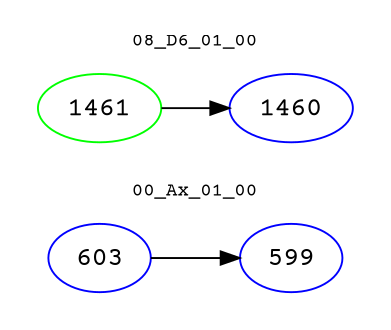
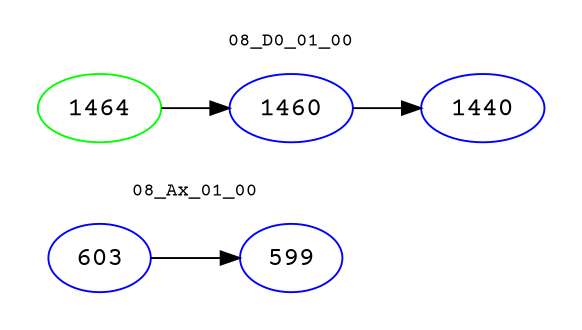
(195, 41) -> (291, 41)
(100, 108) -> (100, 108)
none -> (483, 108)
(195, 191) -> (195, 191)
